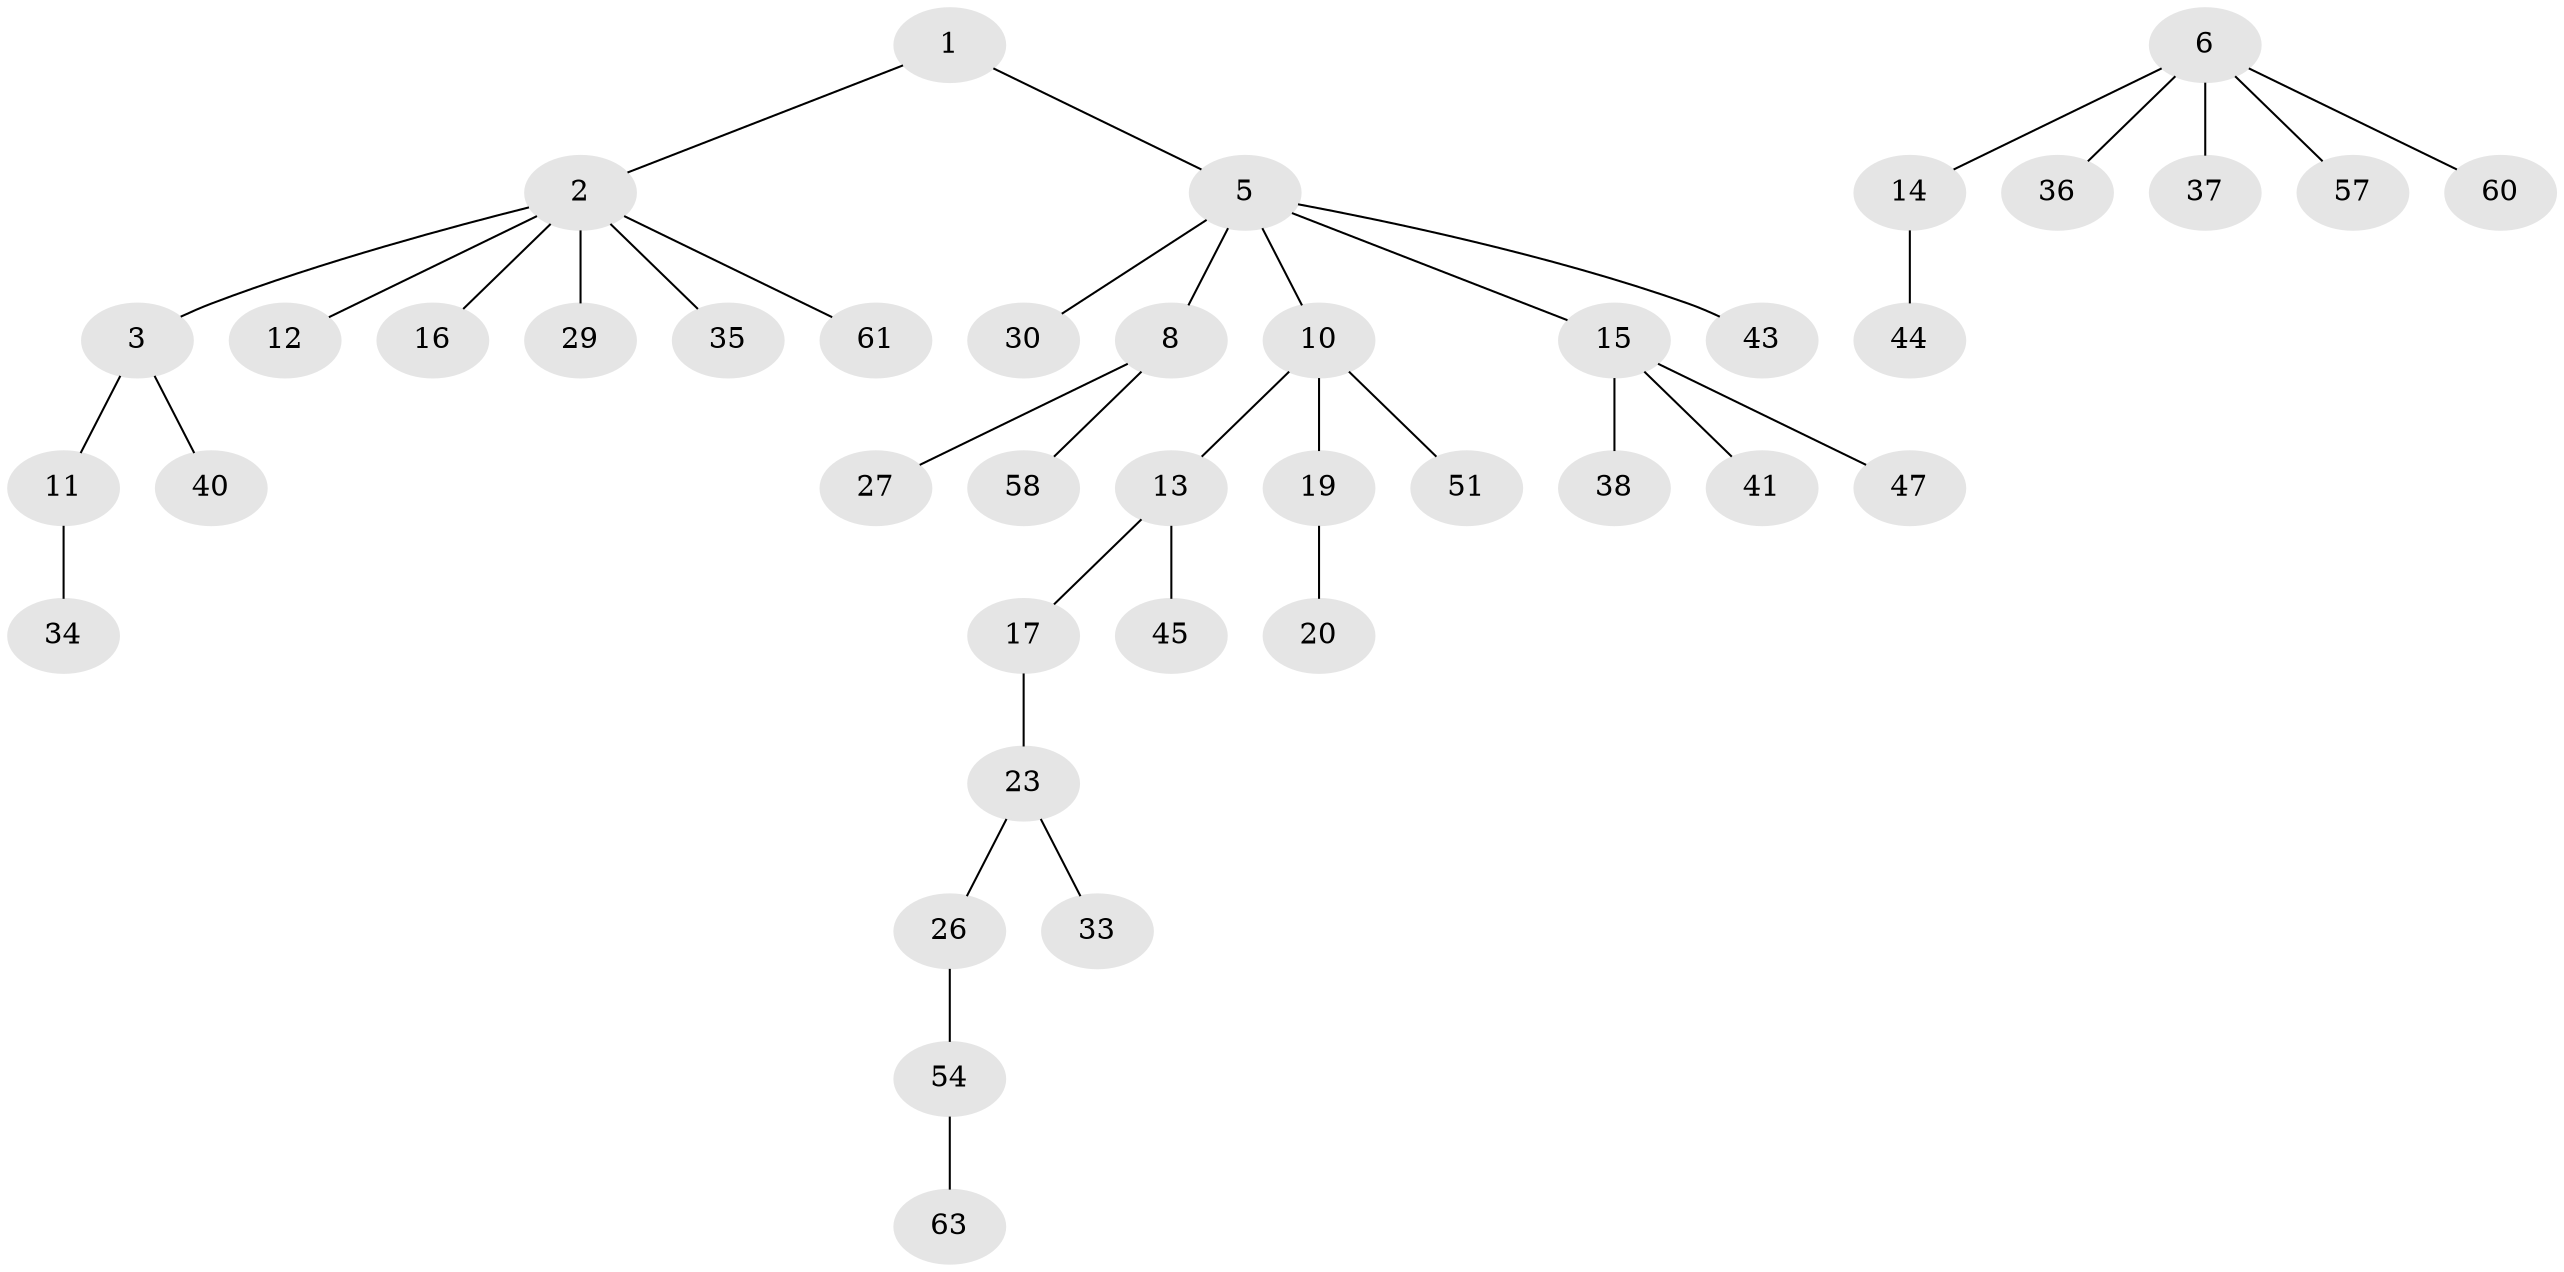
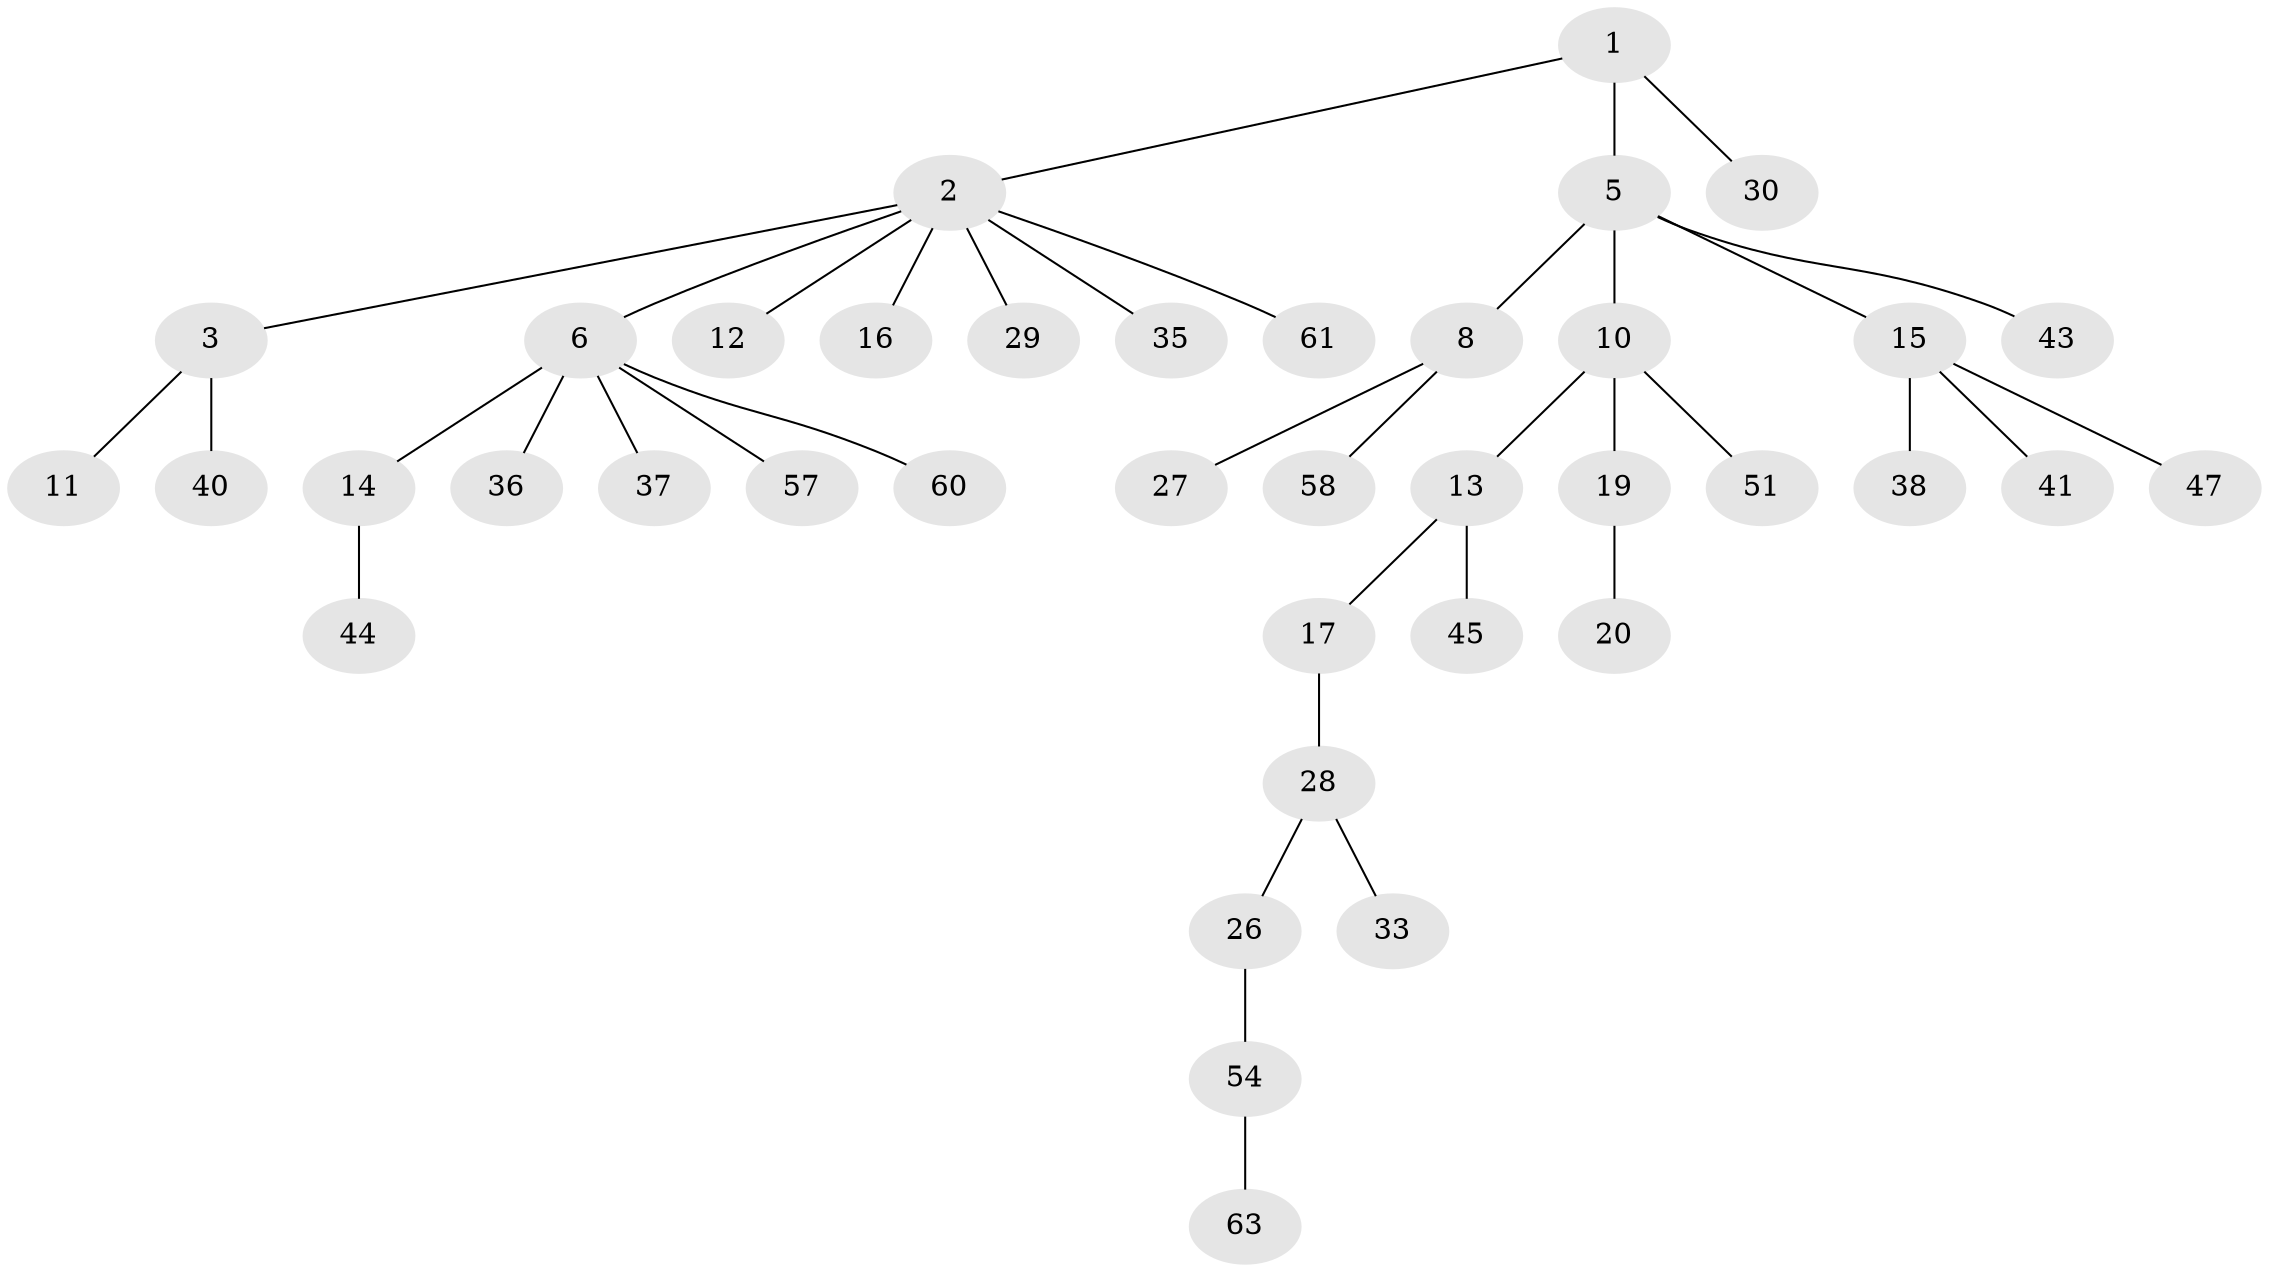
none -> (761, 261)
(1134, 267) -> (1688, 119)
(64, 636) -> none
(1024, 784) -> (1319, 784)
